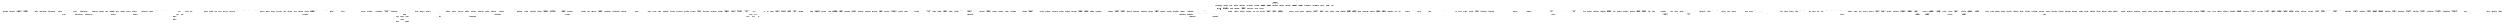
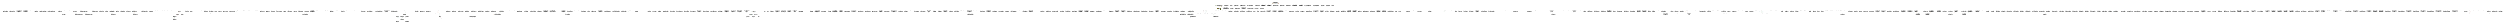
(923, 11) -> (923, 11)
